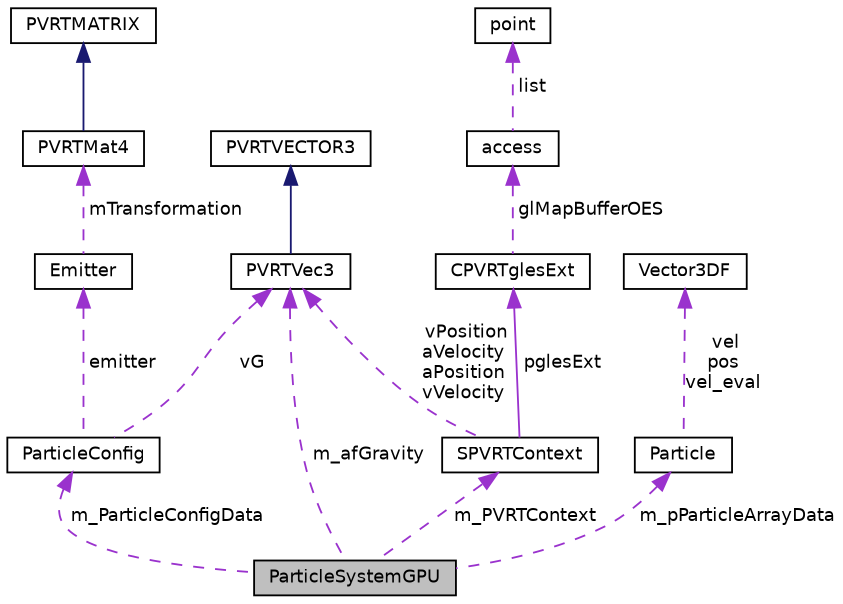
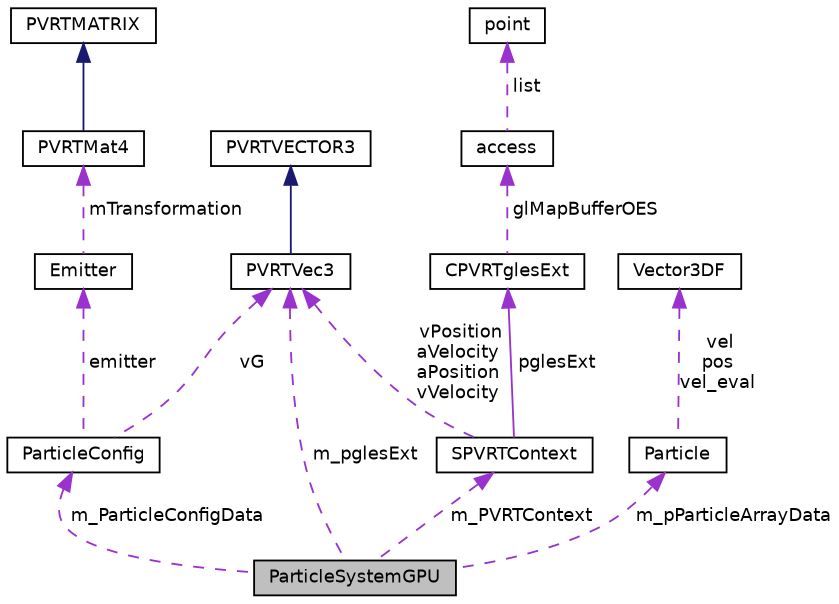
(366, 455) -> (363, 455)
